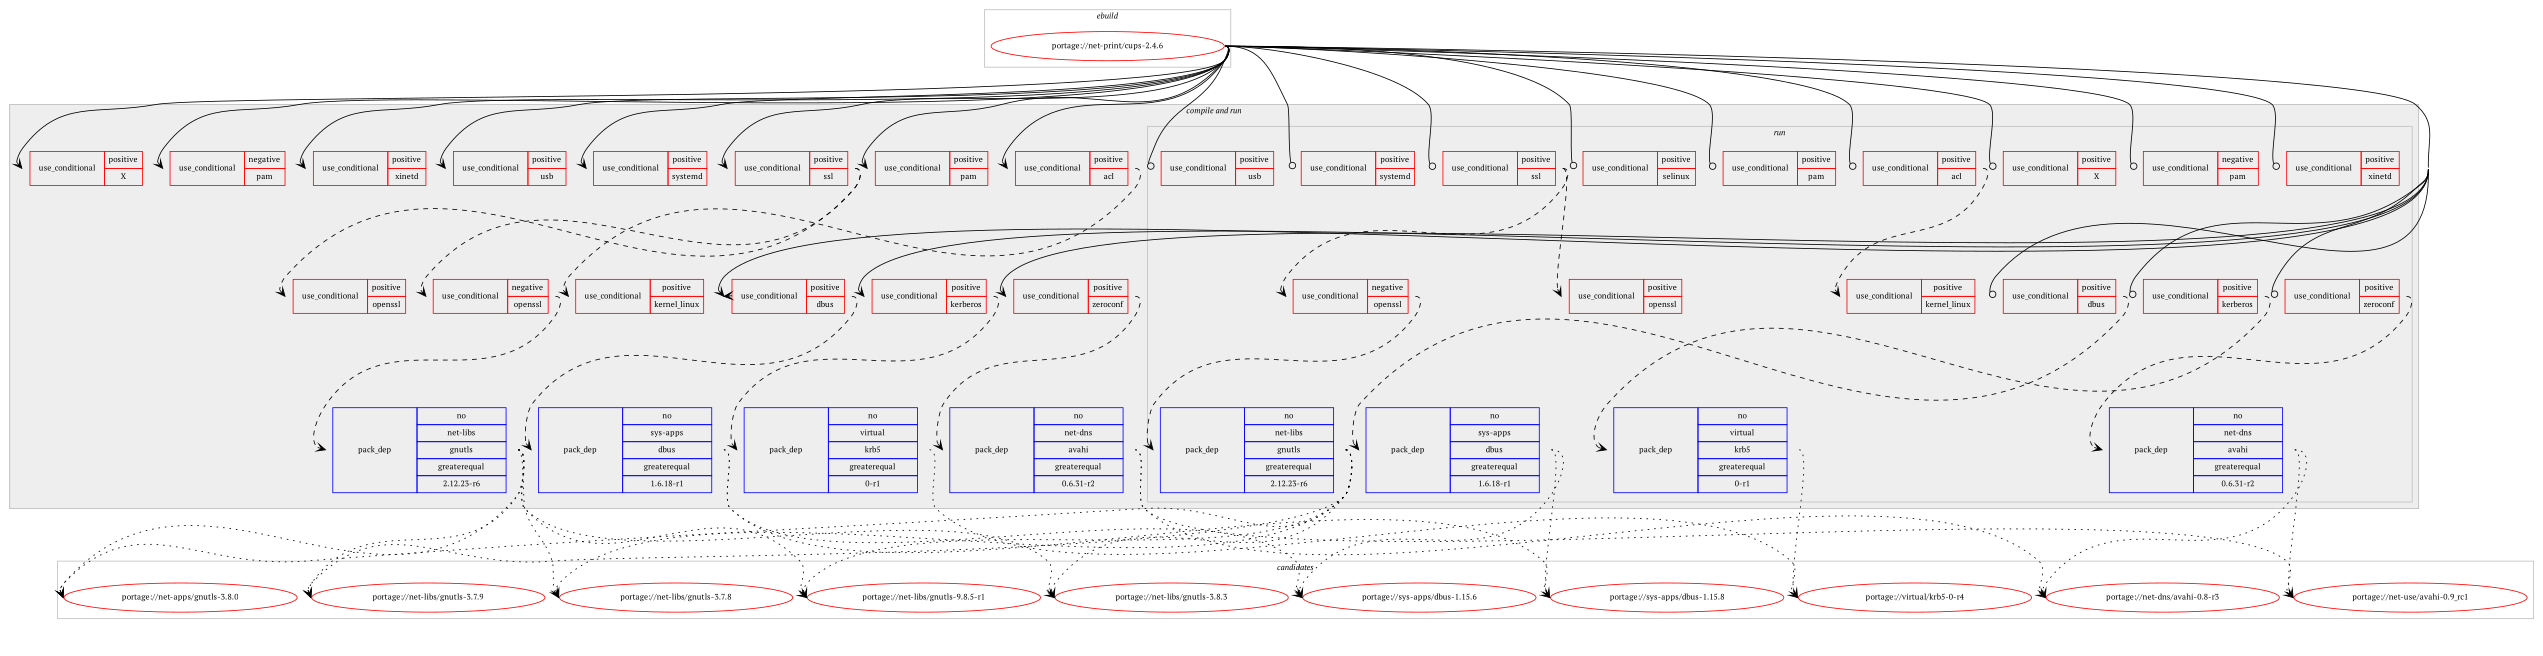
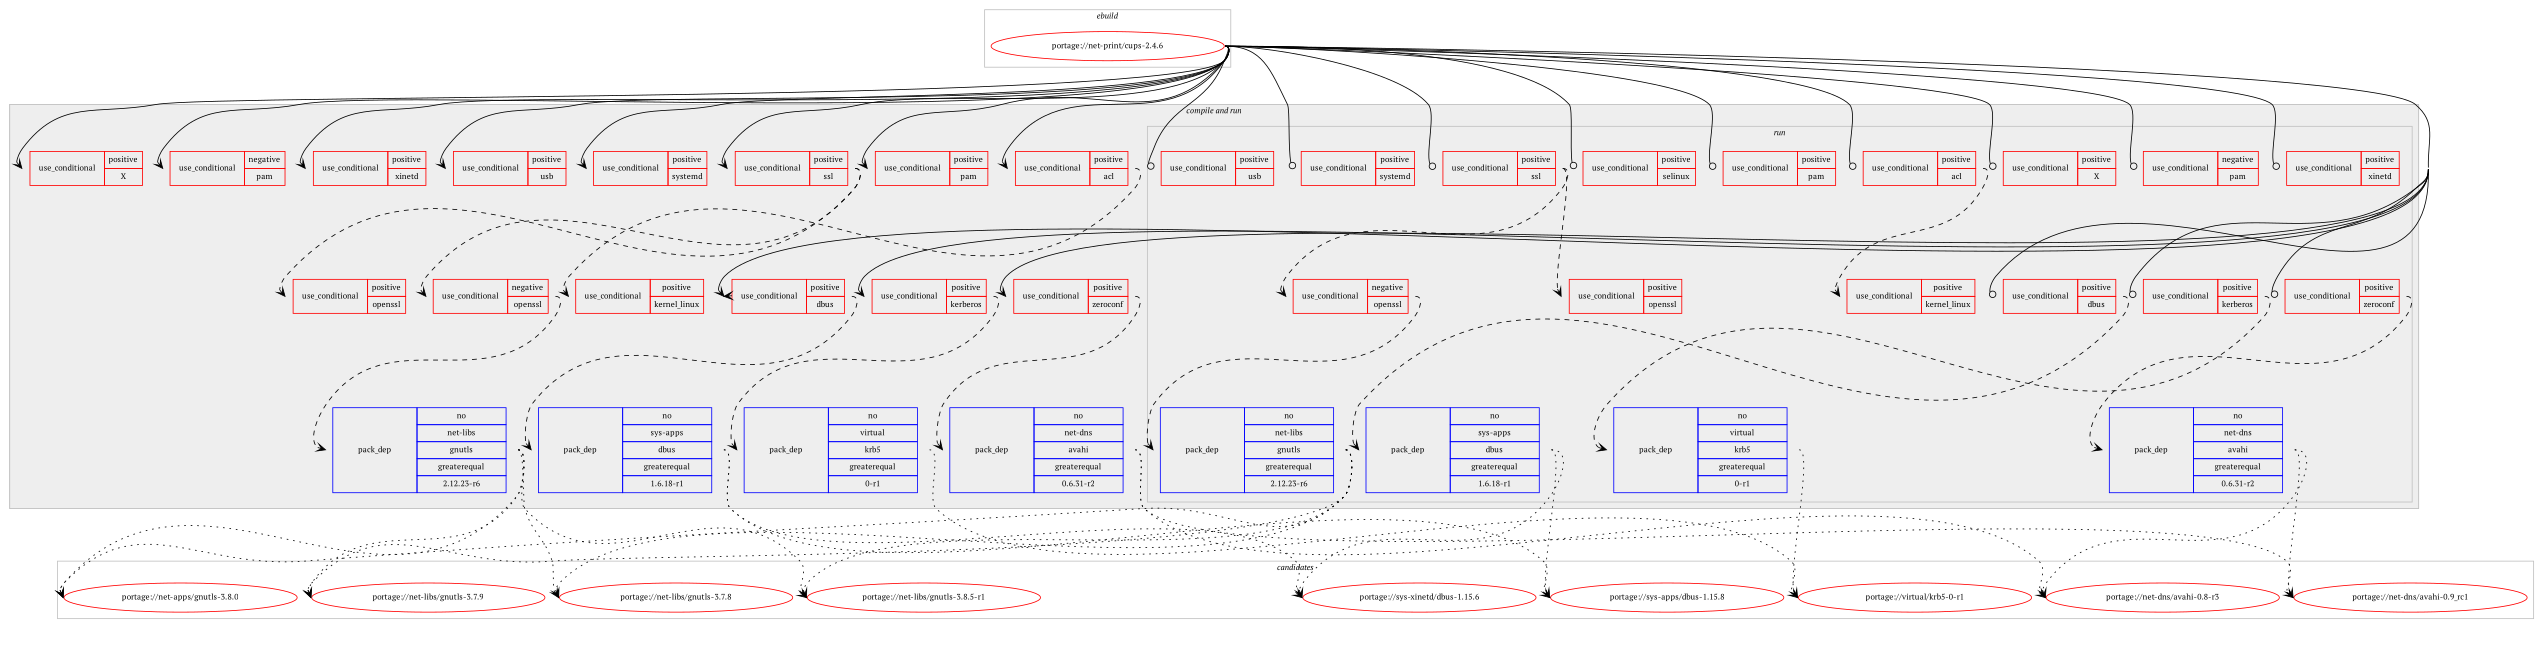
(924, 598) -> (924, 598)
(1172, 598) -> none
(1419, 598) -> (1419, 598)
(1915, 598) -> (1915, 598)
(2411, 598) -> (2411, 598)
